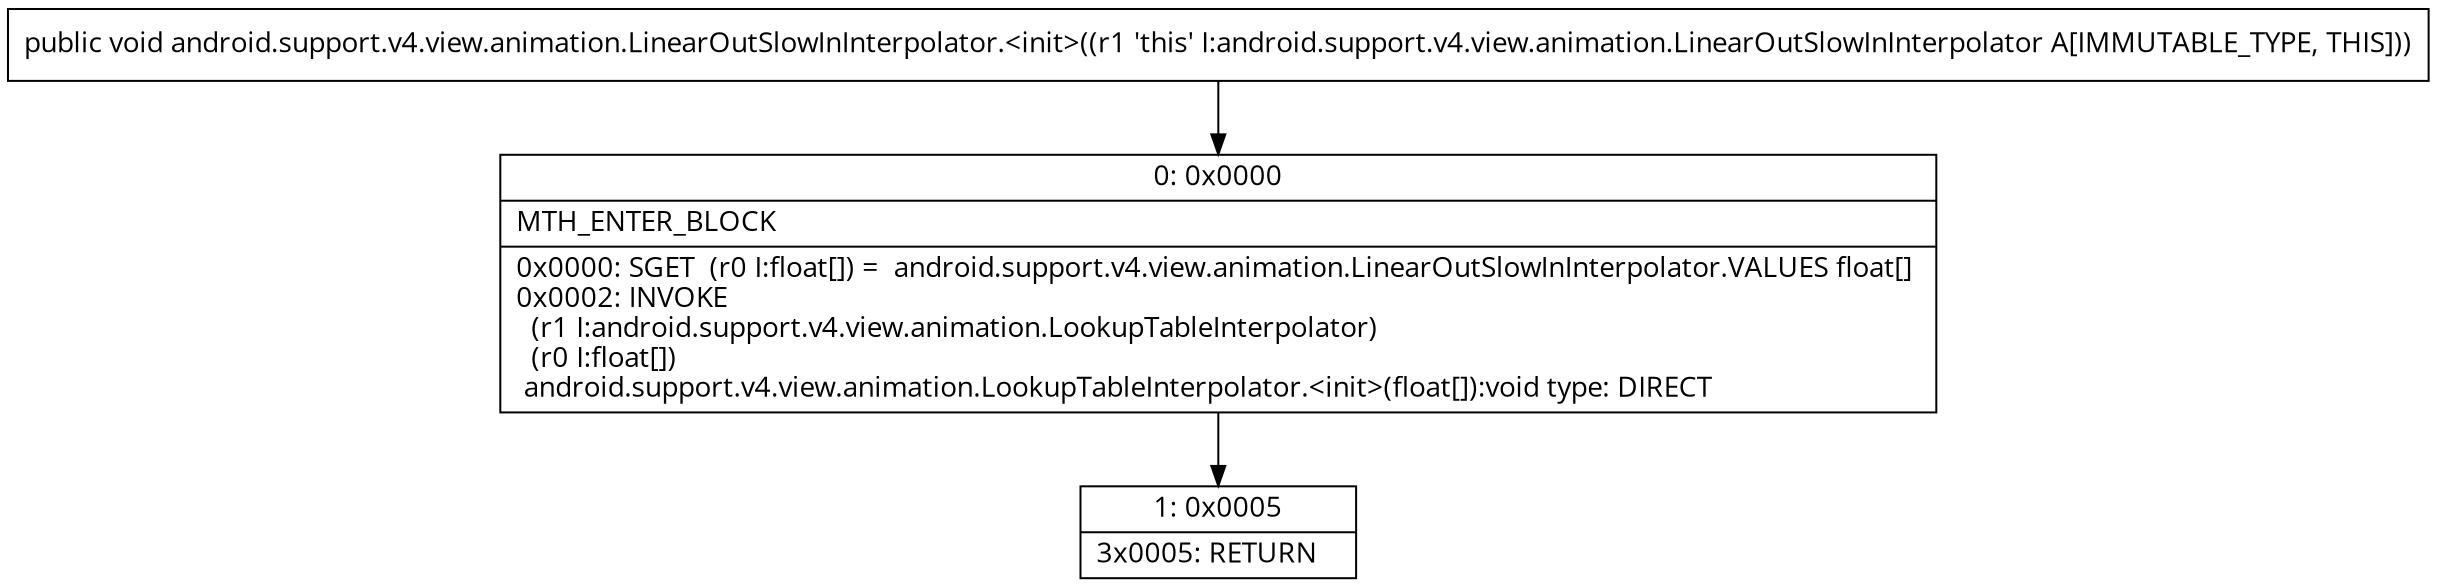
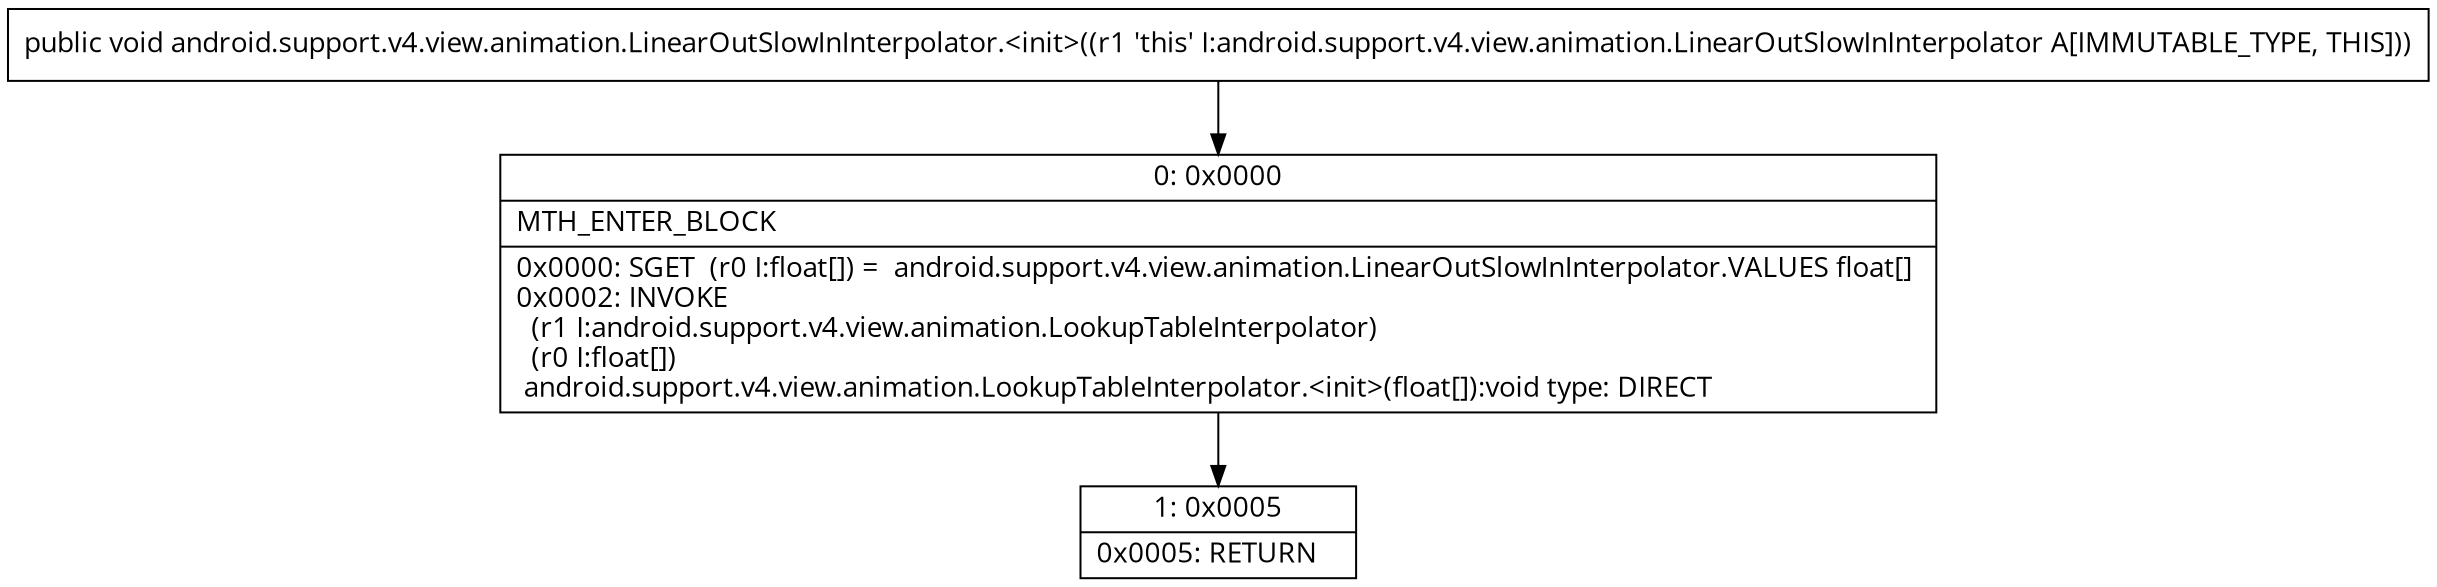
(1218, 554) -> (1218, 554)
